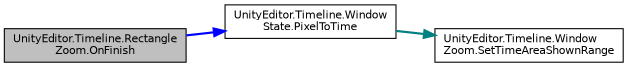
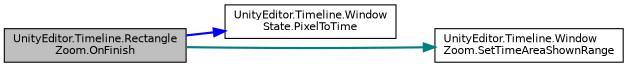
(410, 32) -> (305, 48)
